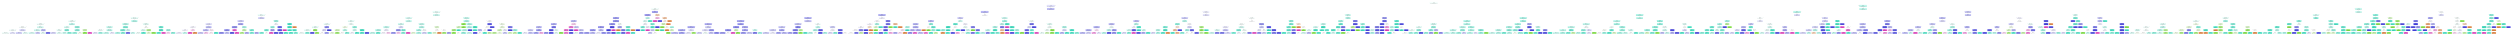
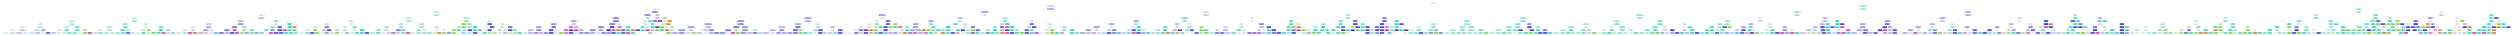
(1067, 33) -> none
(1925, 33) -> (1925, 33)
none -> (2038, 33)
